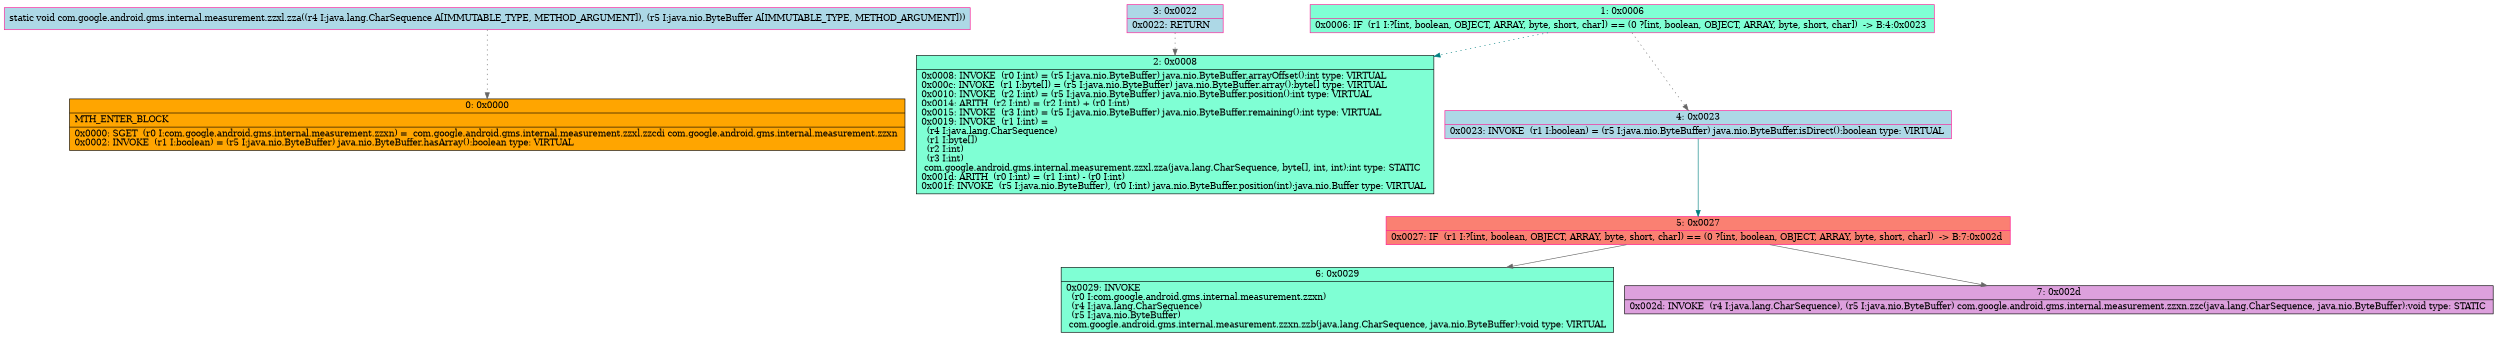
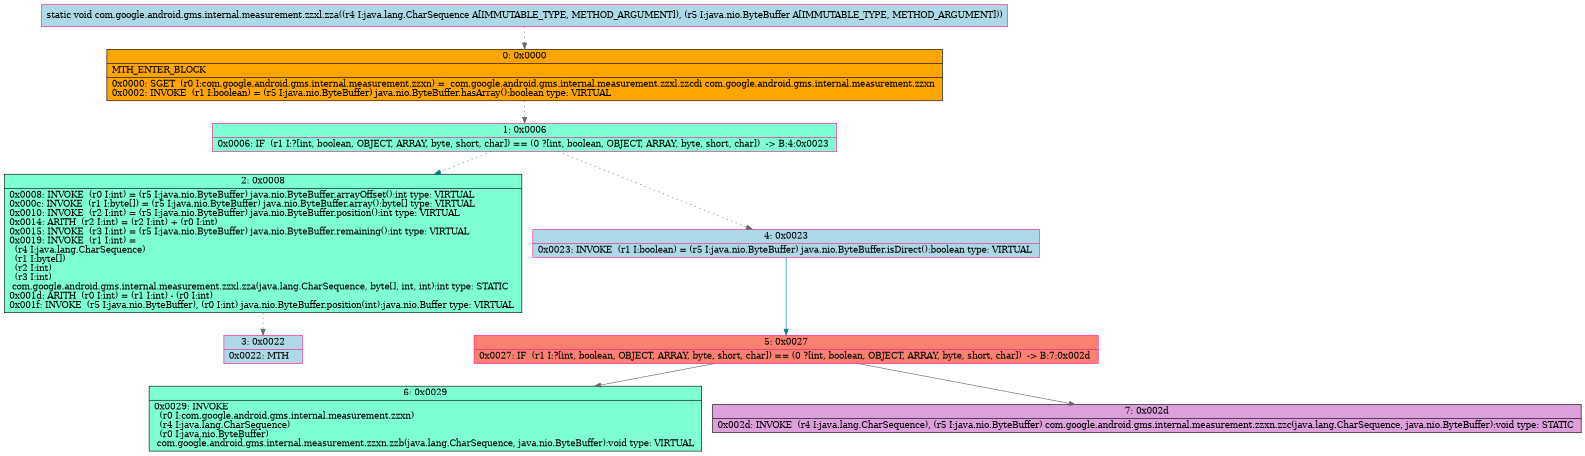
(1175, 25) -> (263, 356)
(1175, 41) -> (263, 321)
none -> (525, 109)
(1123, 316) -> (211, 435)
